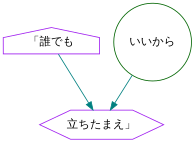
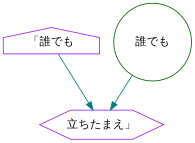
(153, 42) -> (153, 42)
